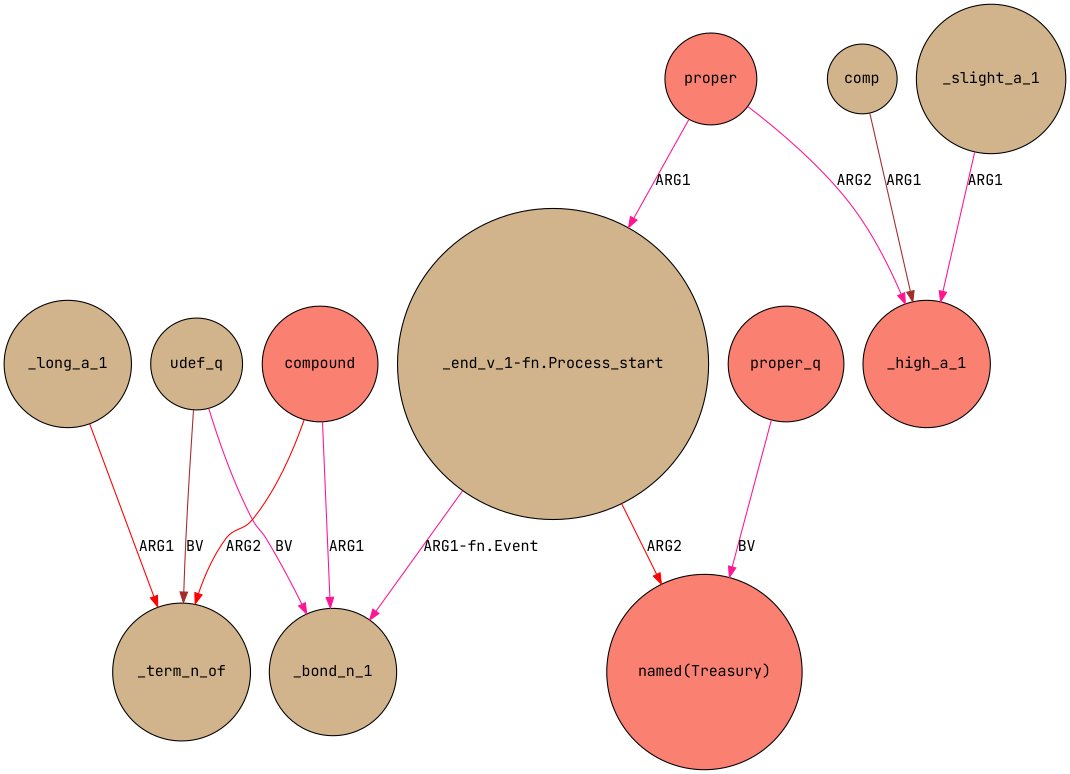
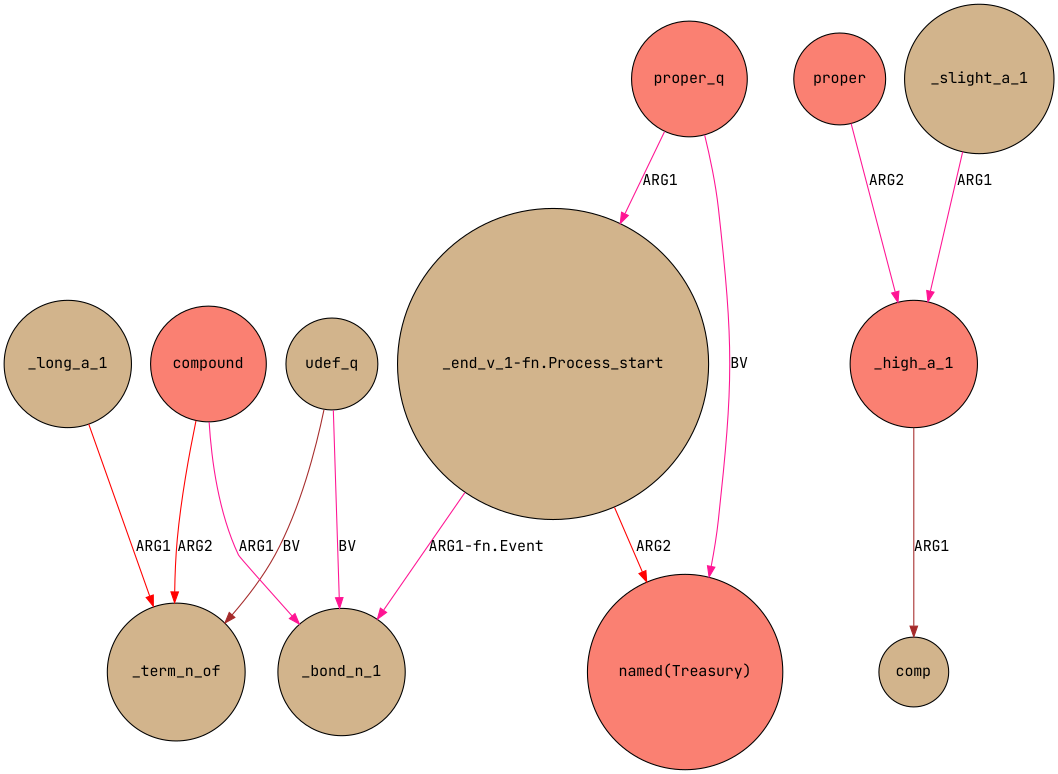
(661, 169) -> (645, 173)
(890, 202) -> (914, 527)
